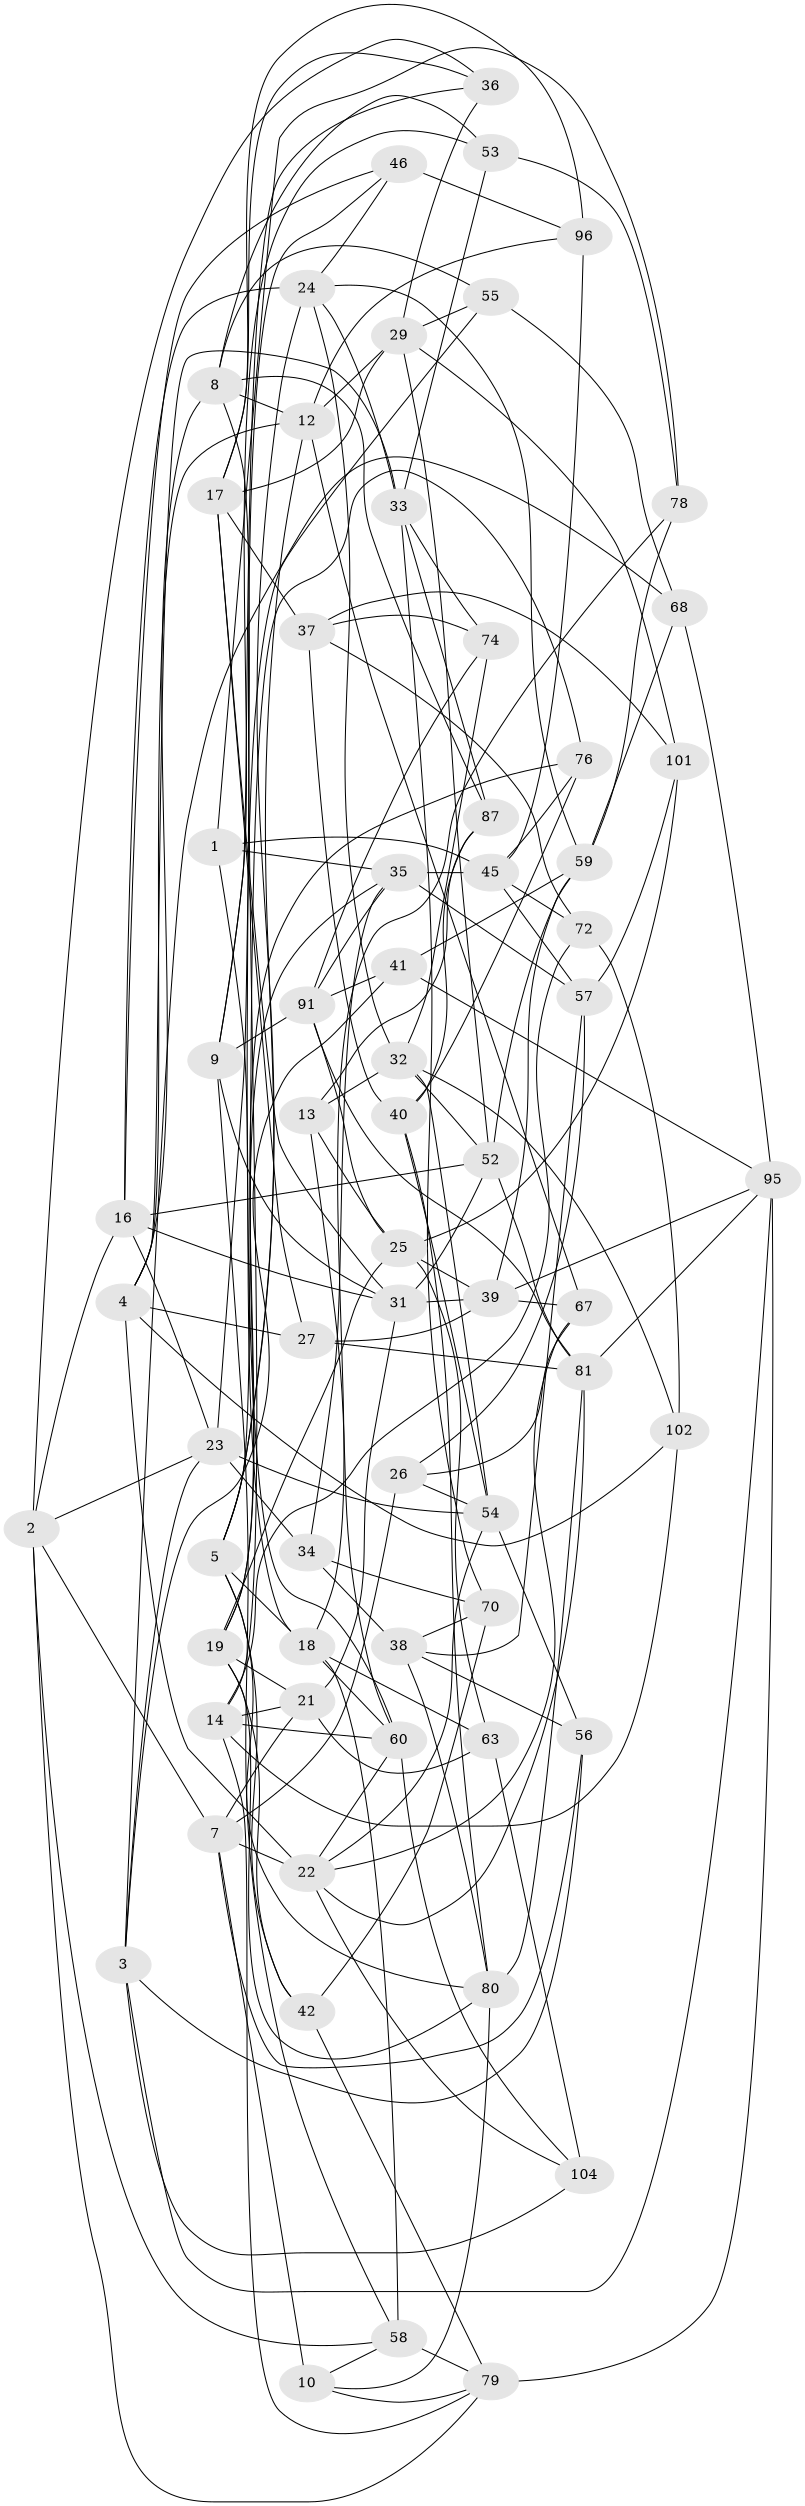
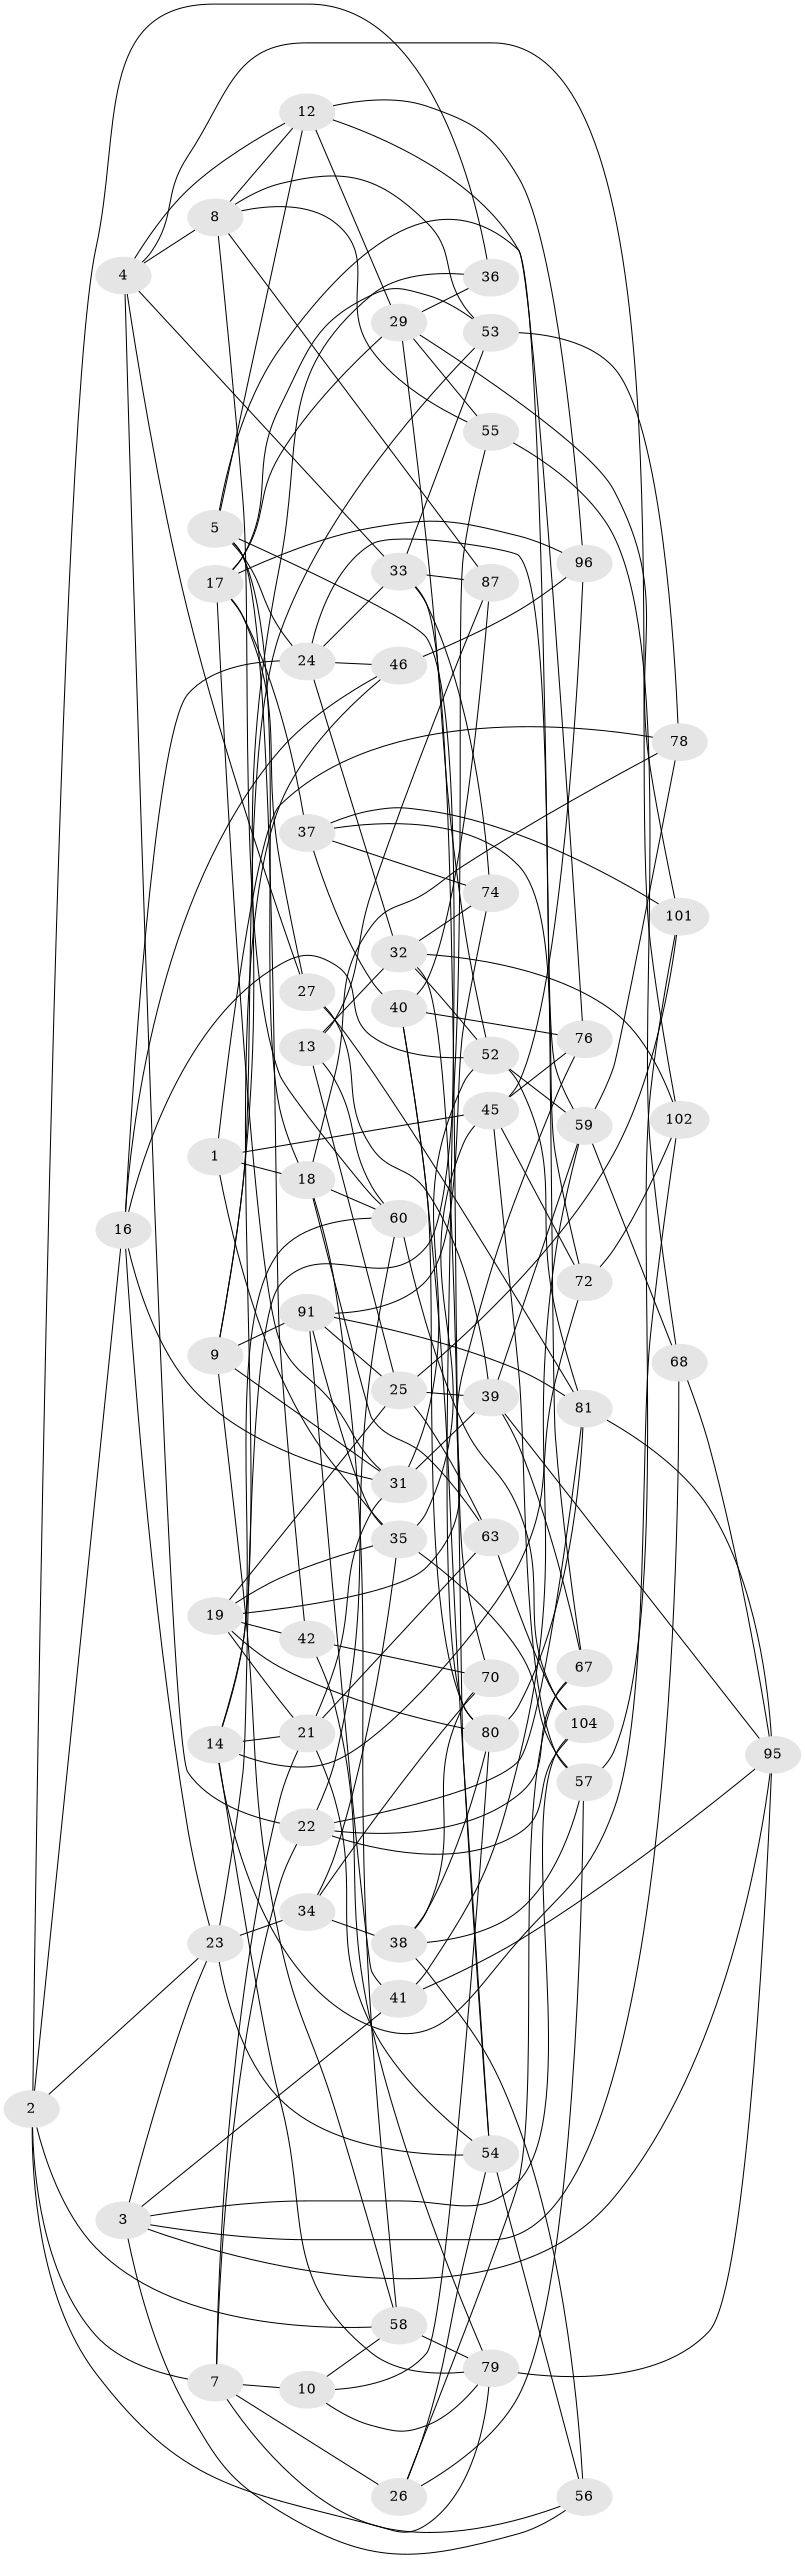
(260, 137) -> (299, 368)
(444, 1726) -> (351, 1965)
